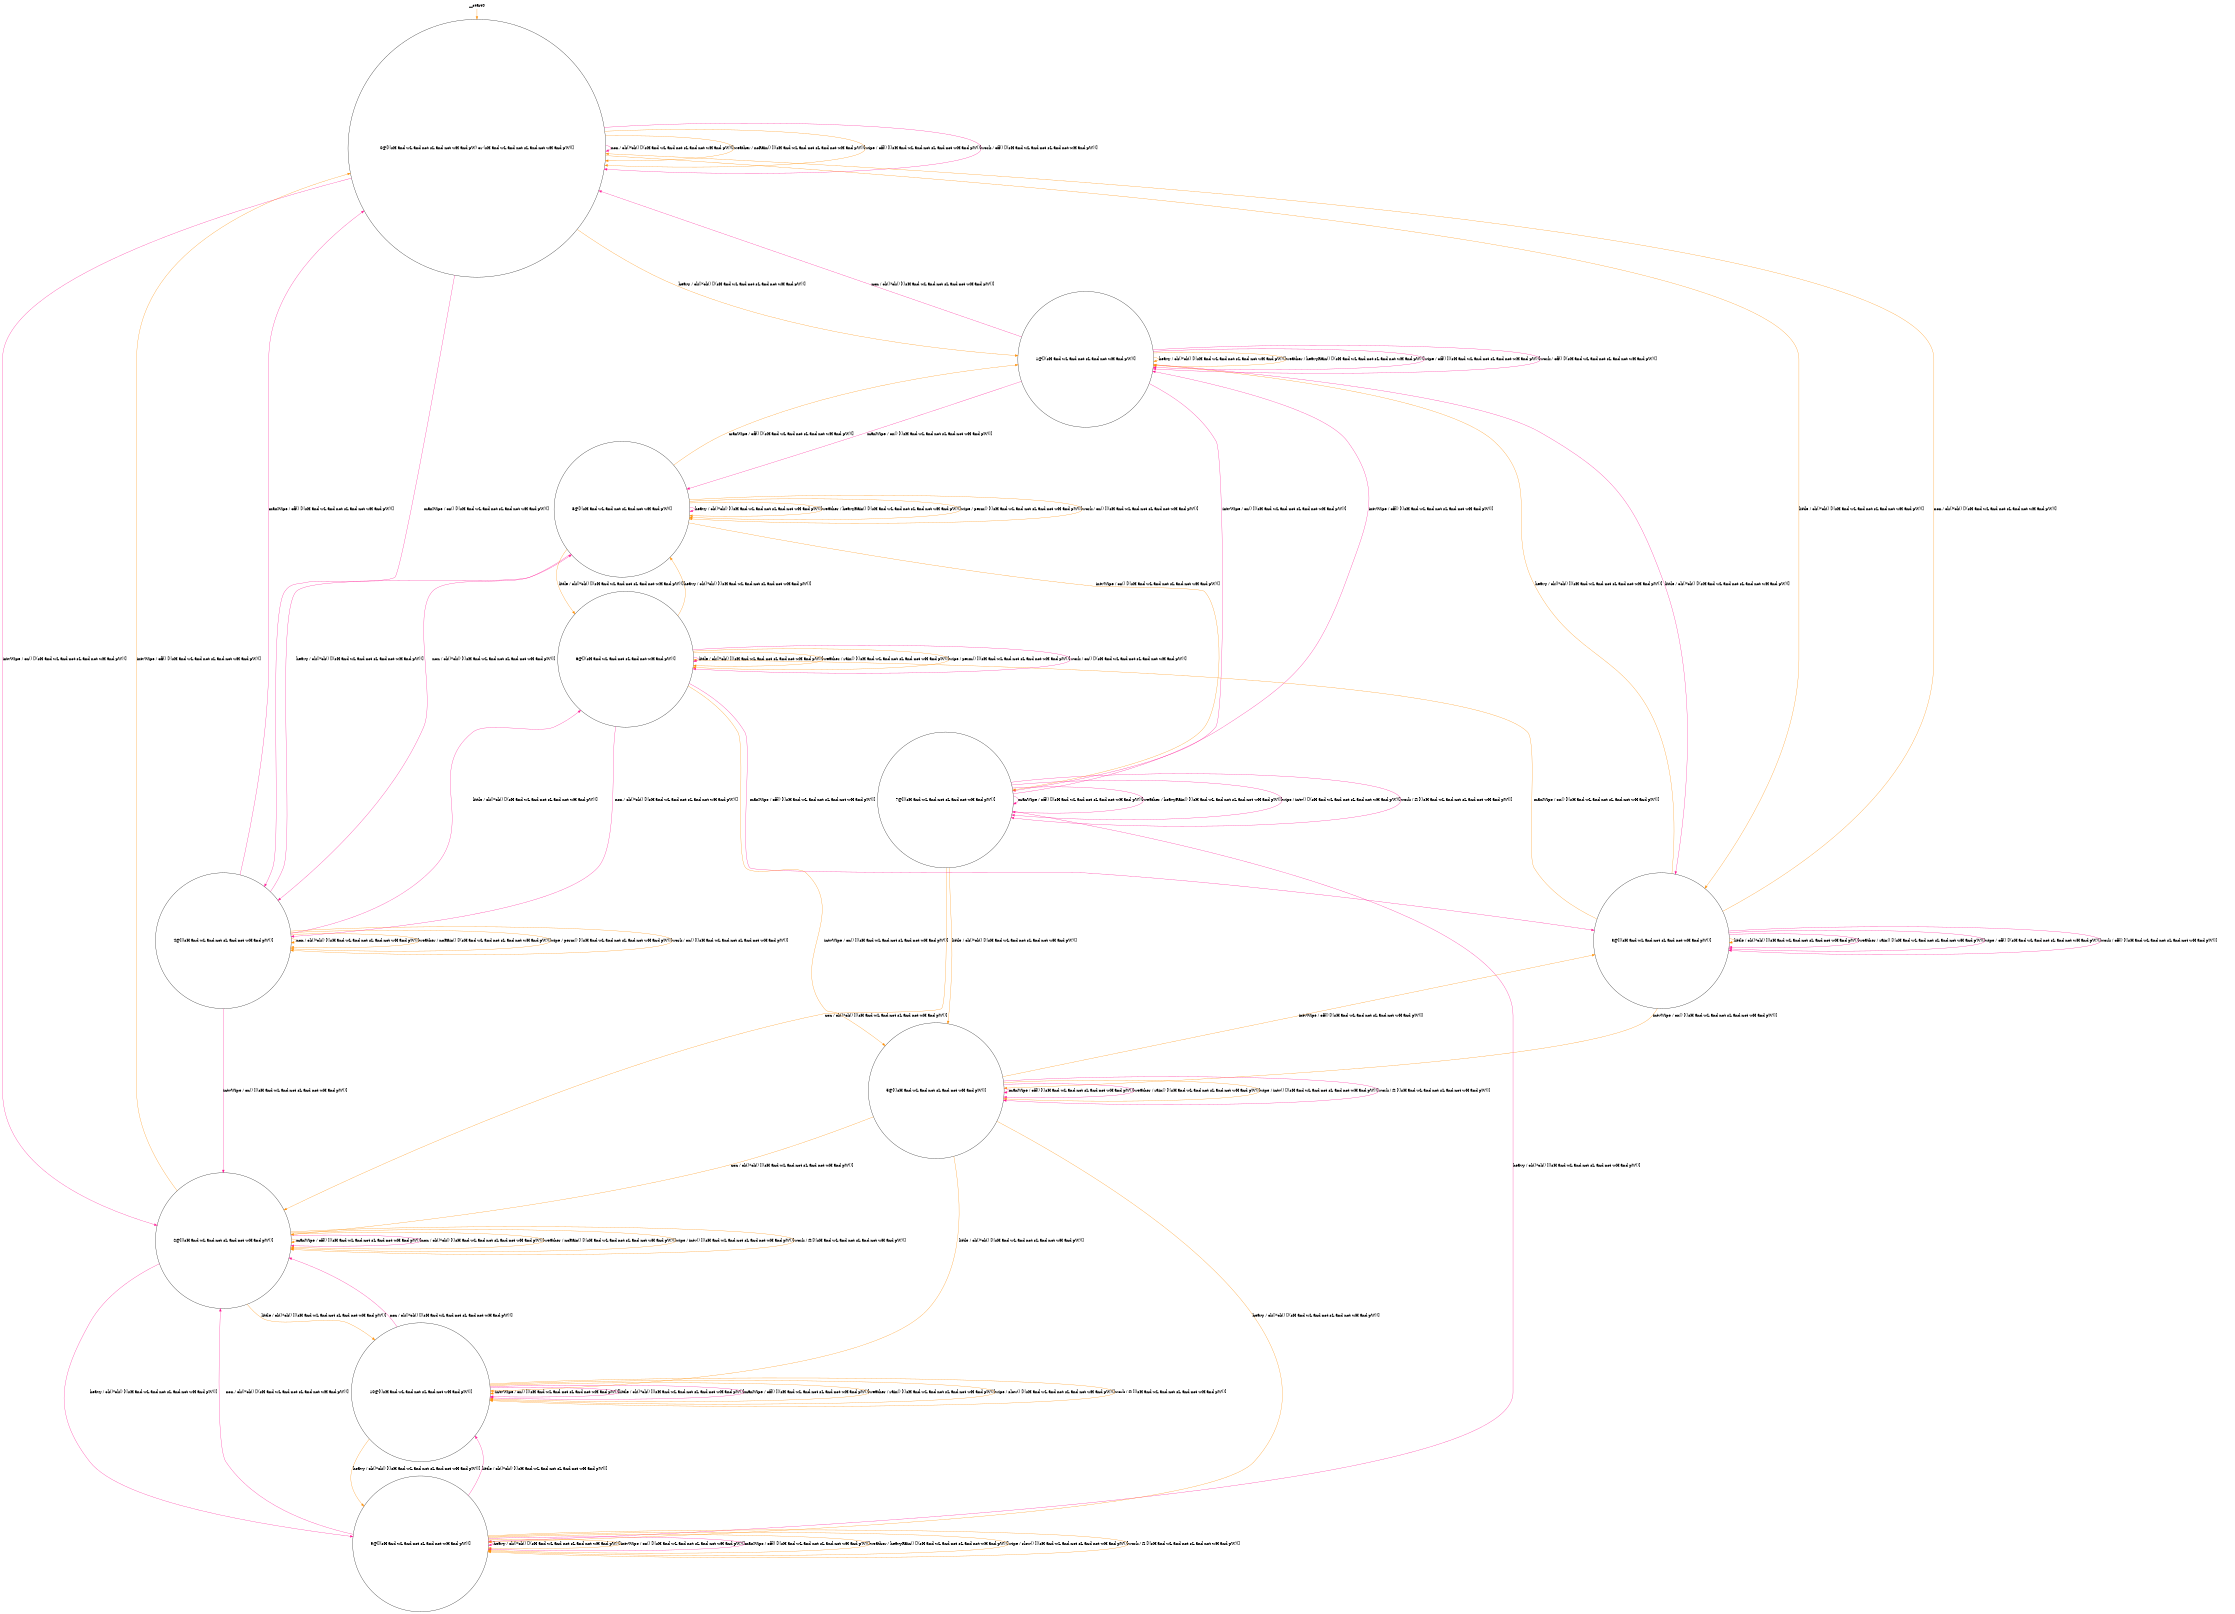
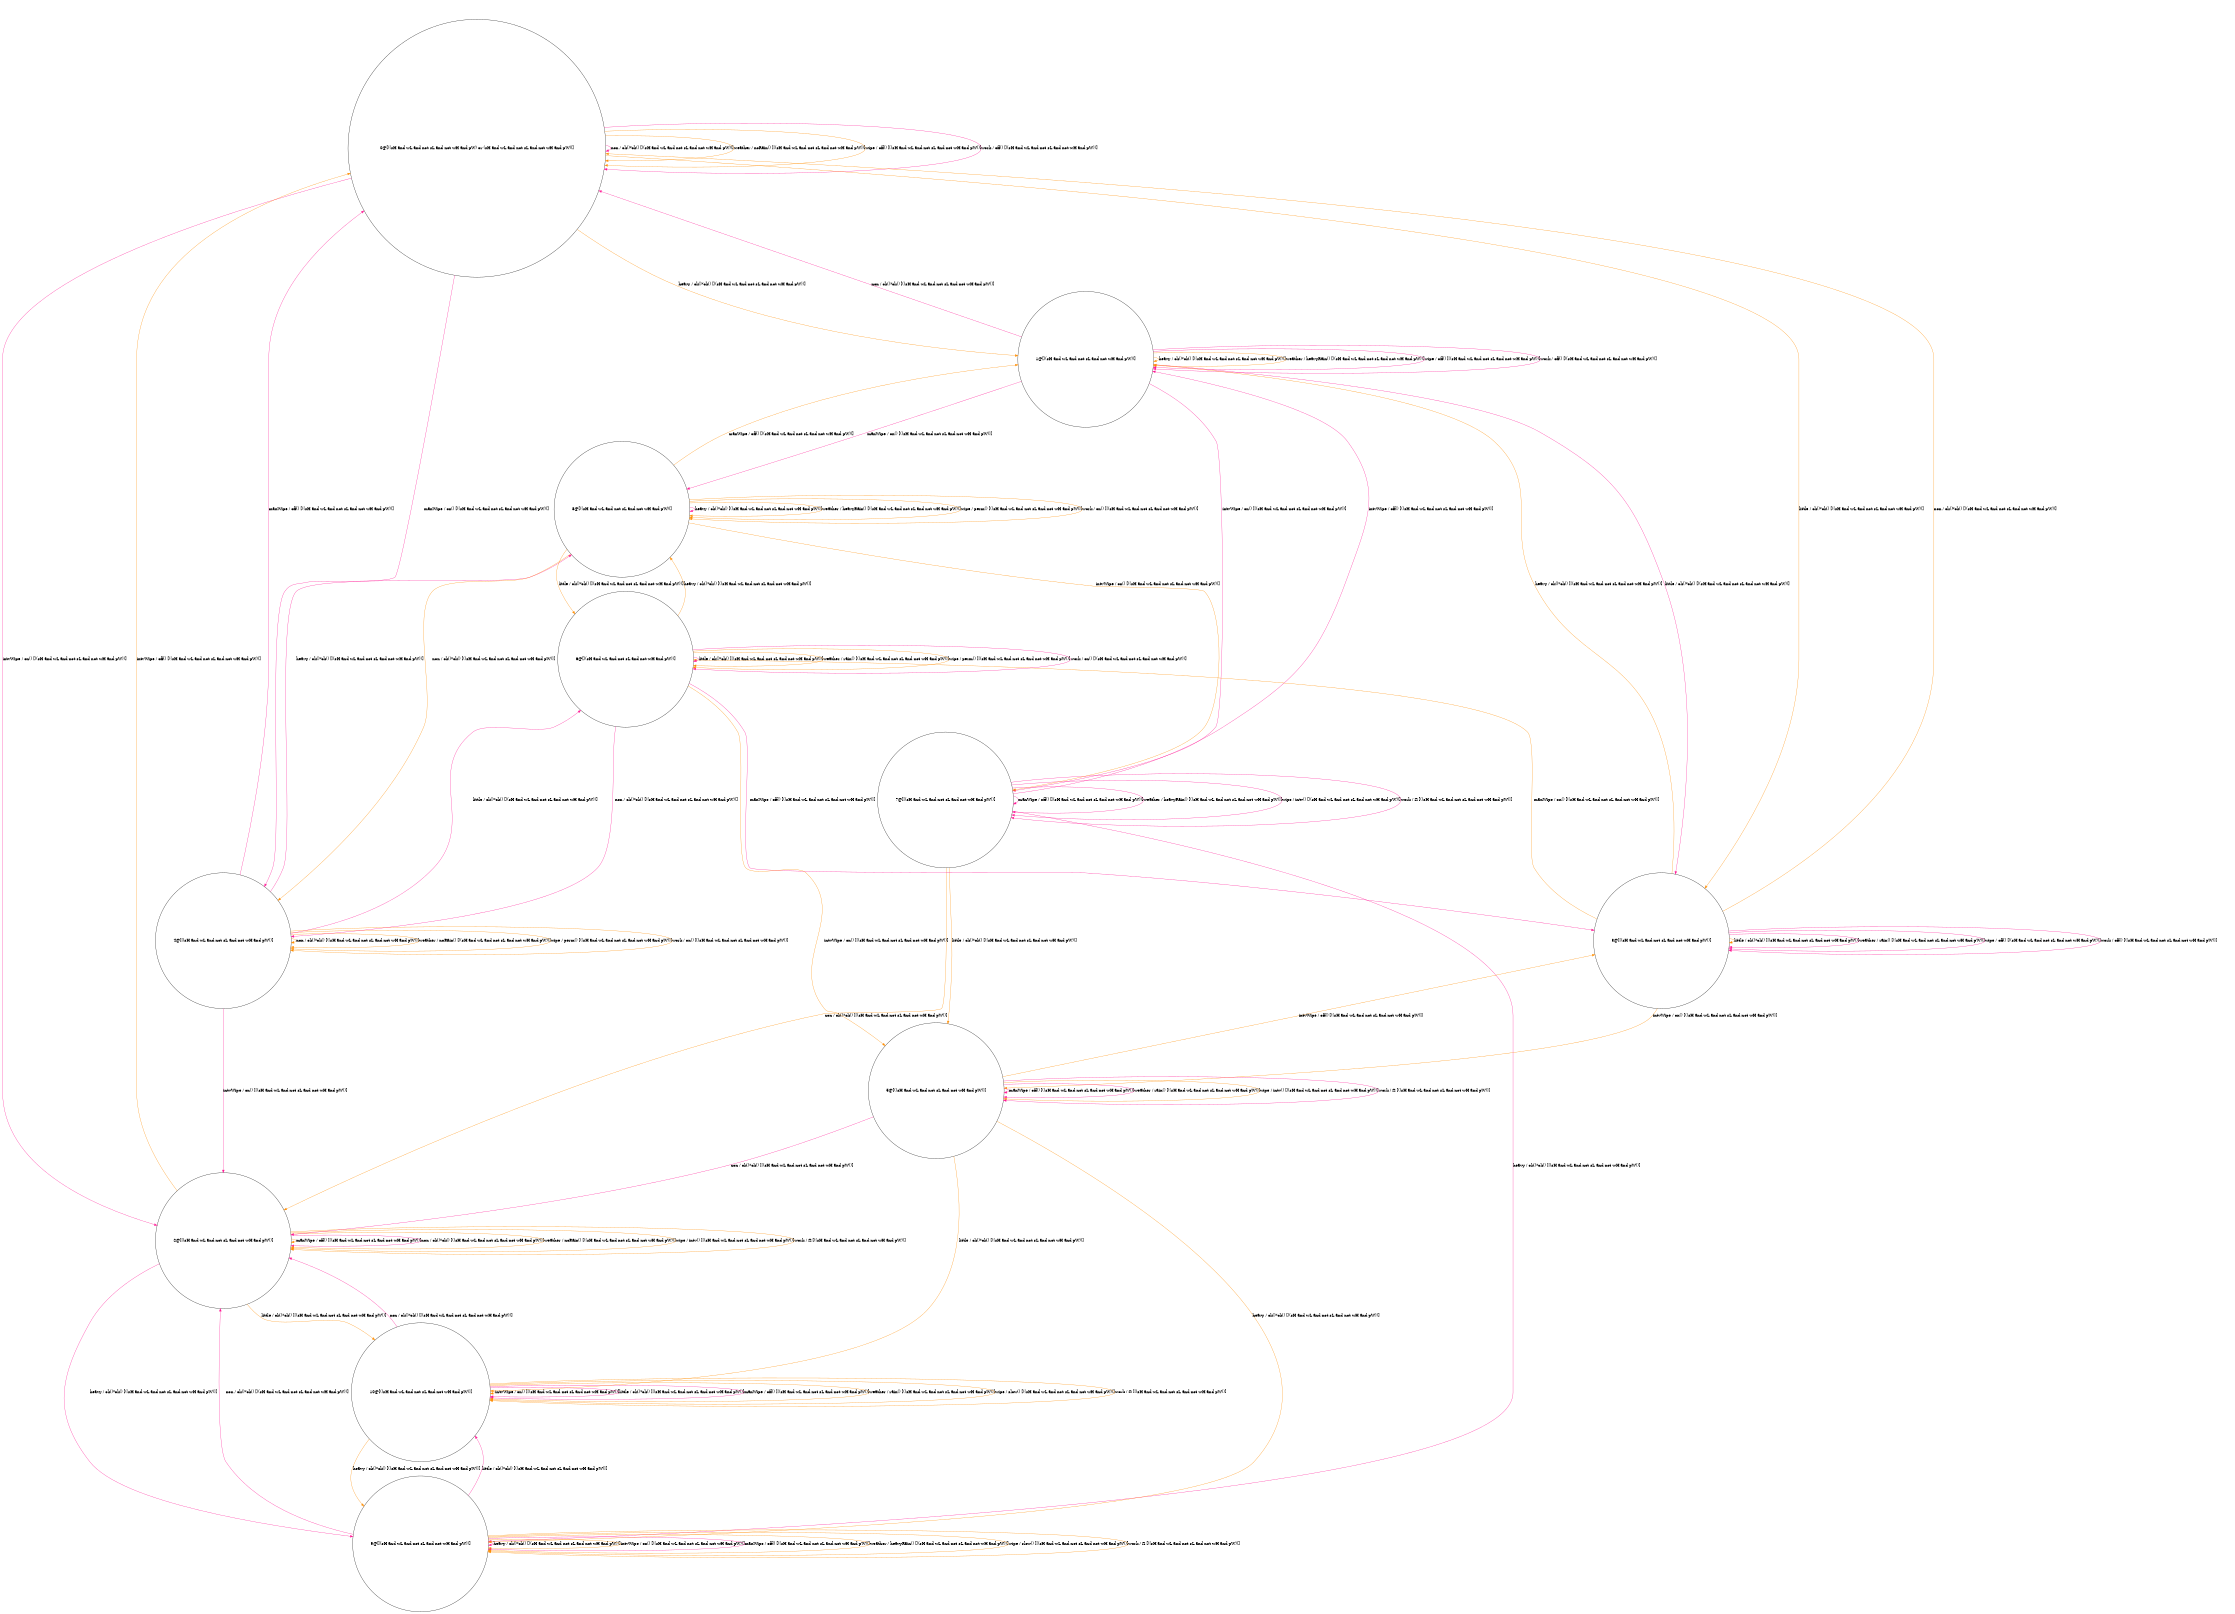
(477, 6) -> none
(427, 698) -> (427, 698)
(588, 1195) -> (588, 1195)
